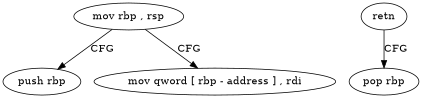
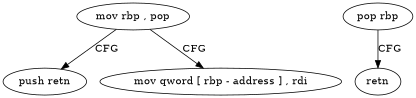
(129, 16) -> (133, 16)
(384, 45) -> (378, 45)
(42, 82) -> (45, 82)
